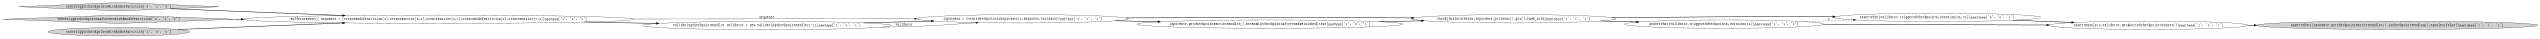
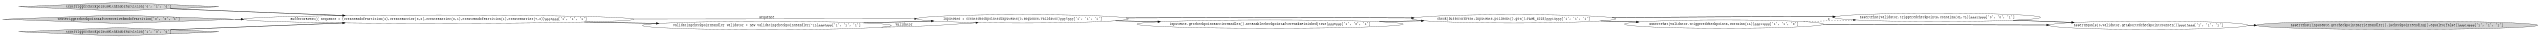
(119, 32) -> (119, 32)
